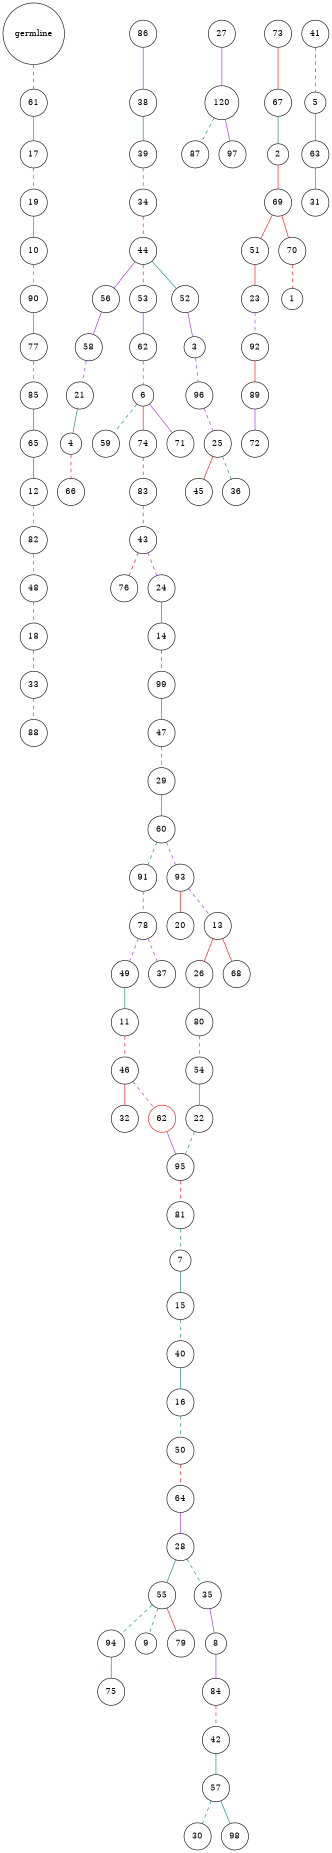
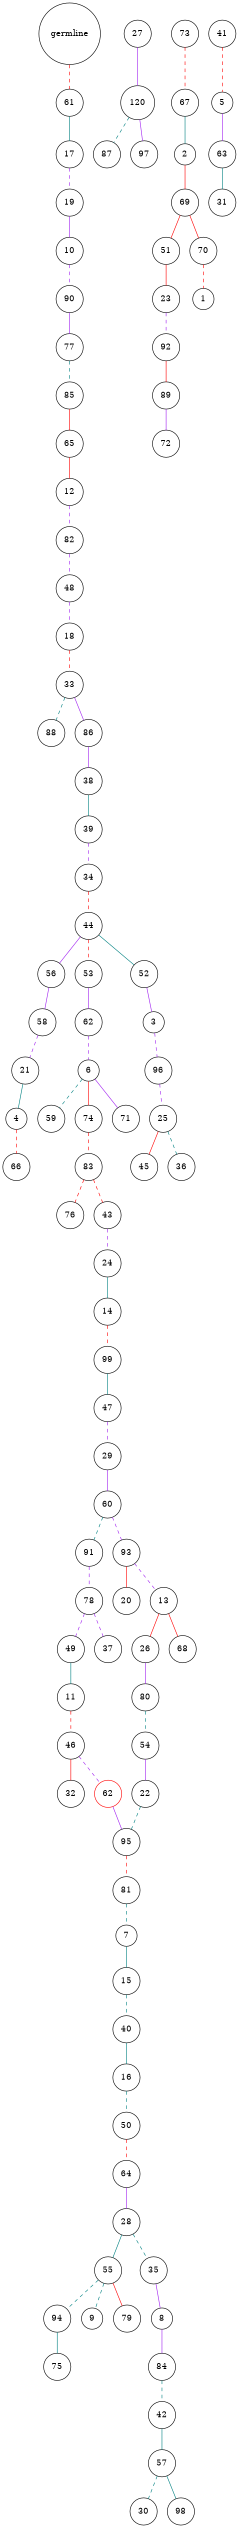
(278, 68) -> (185, 68)
(134, 564) -> (79, 1191)
none -> (79, 709)
(216, 1716) -> (162, 2391)
